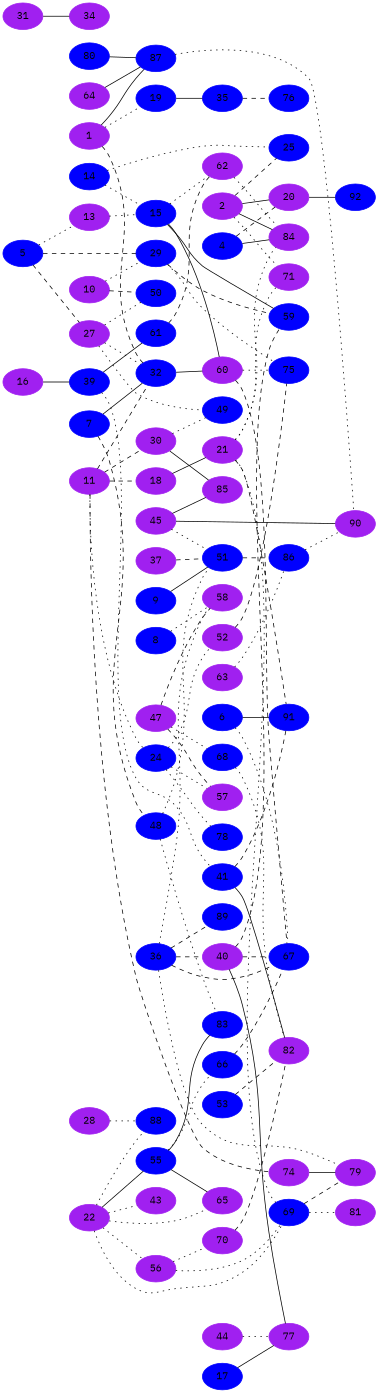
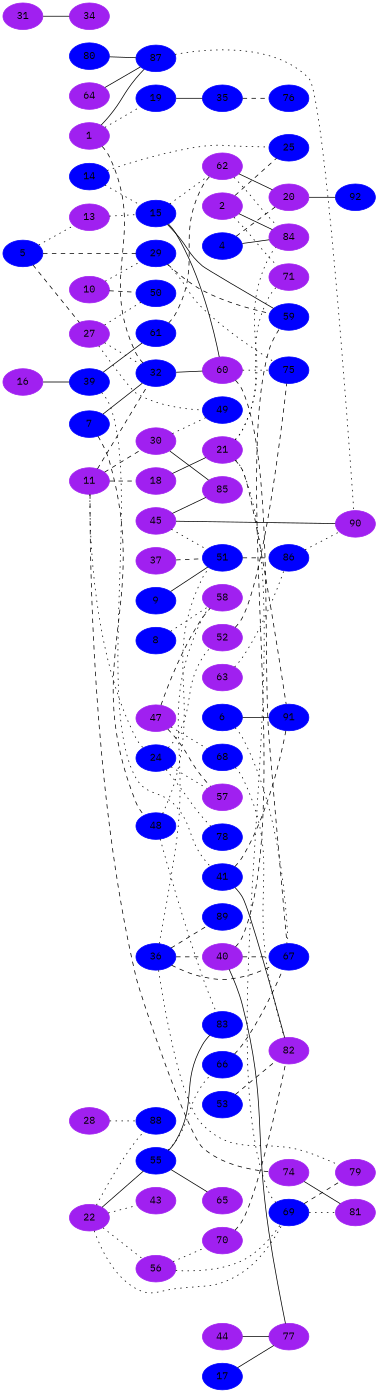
(250, 202) -> (257, 183)
(322, 1173) -> (318, 1190)
(159, 1223) -> none
(256, 1337) -> (256, 1337)
